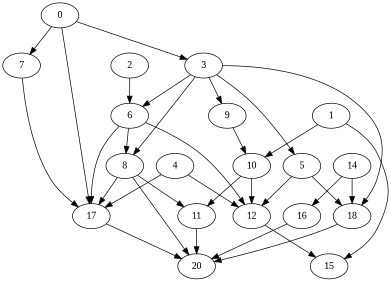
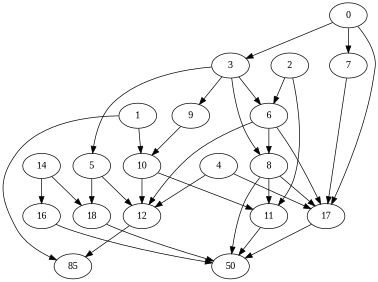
(343, 93) -> none
none -> (299, 140)
(197, 266) -> (231, 266)
(329, 266) -> (73, 266)
